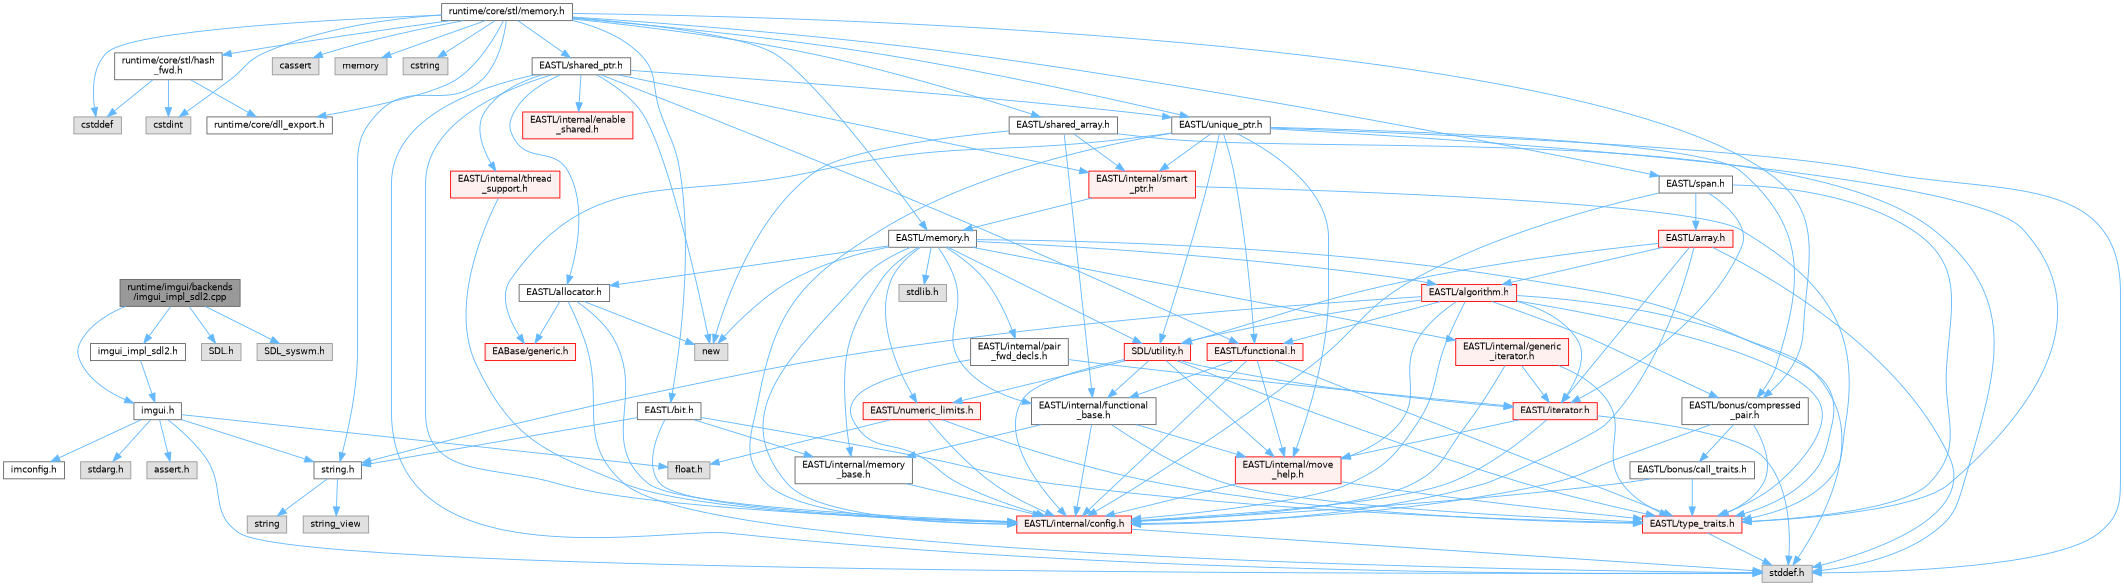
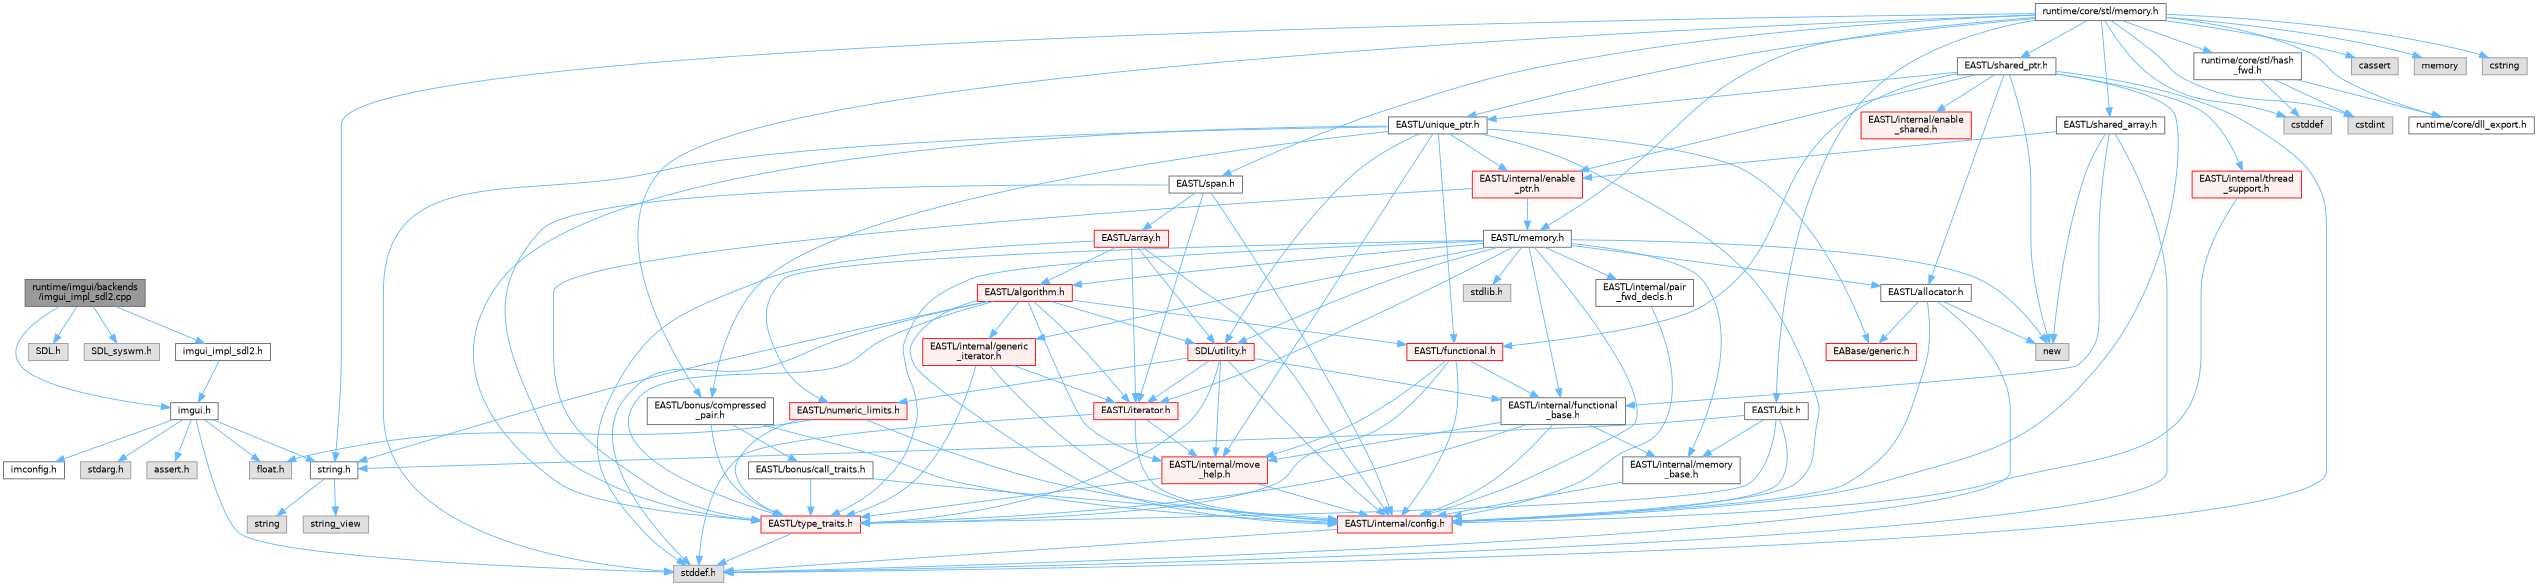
(1142, 185) -> (1527, 185)
(1602, 344) -> (1007, 316)
(1242, 379) -> (1343, 330)
